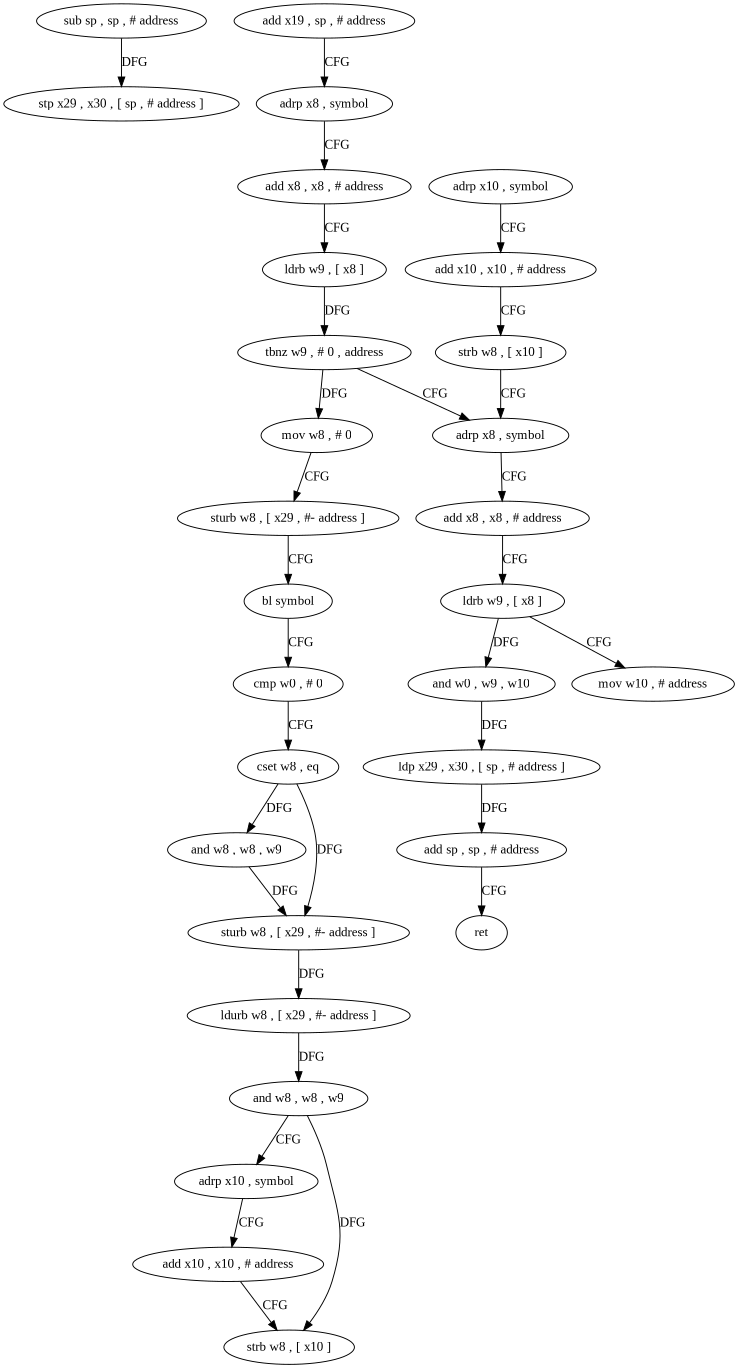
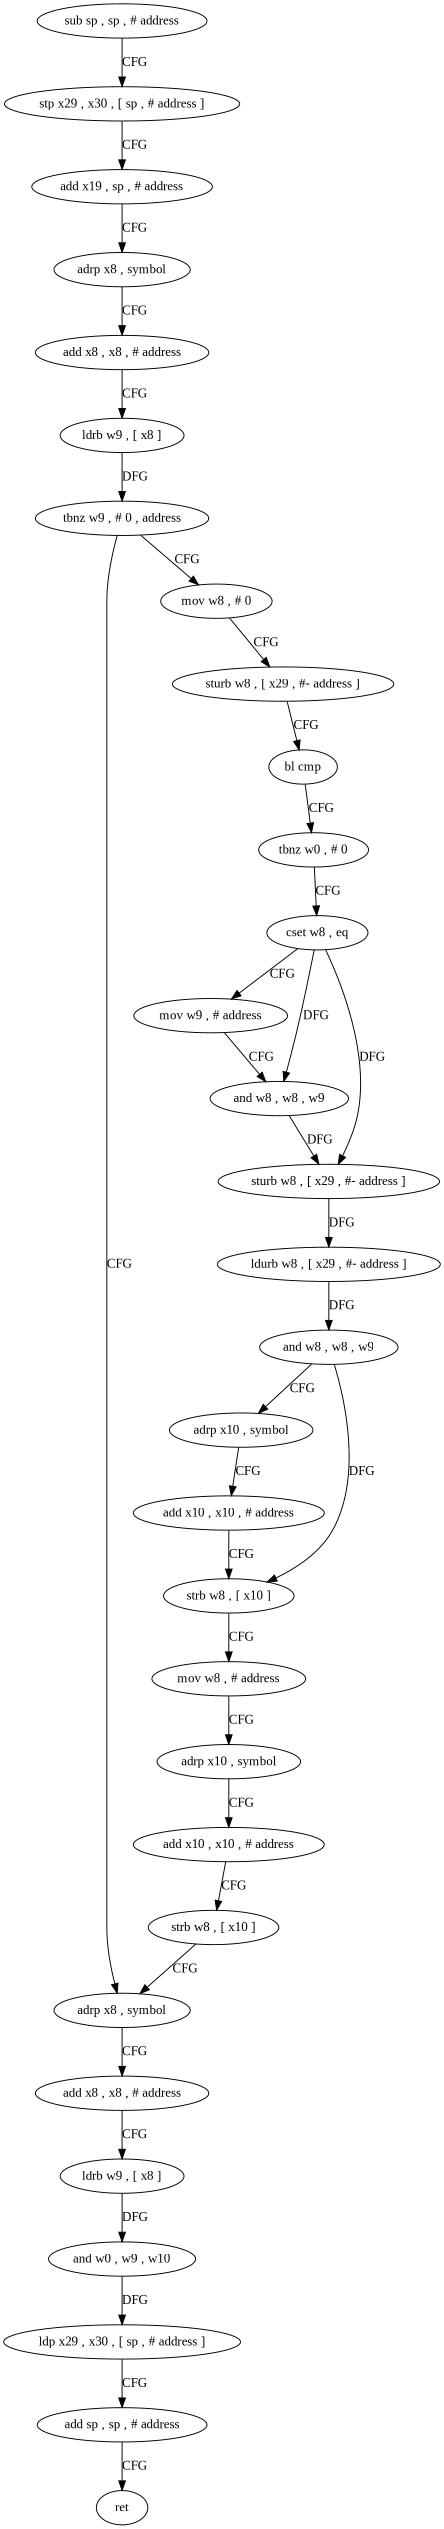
(135, 62) -> (135, 62)
none -> (122, 141)
(335, 394) -> (187, 560)
(288, 601) -> (303, 767)
(288, 684) -> (314, 850)
(653, 684) -> none
(495, 808) -> (135, 2383)
none -> (211, 1016)
none -> (229, 1679)
